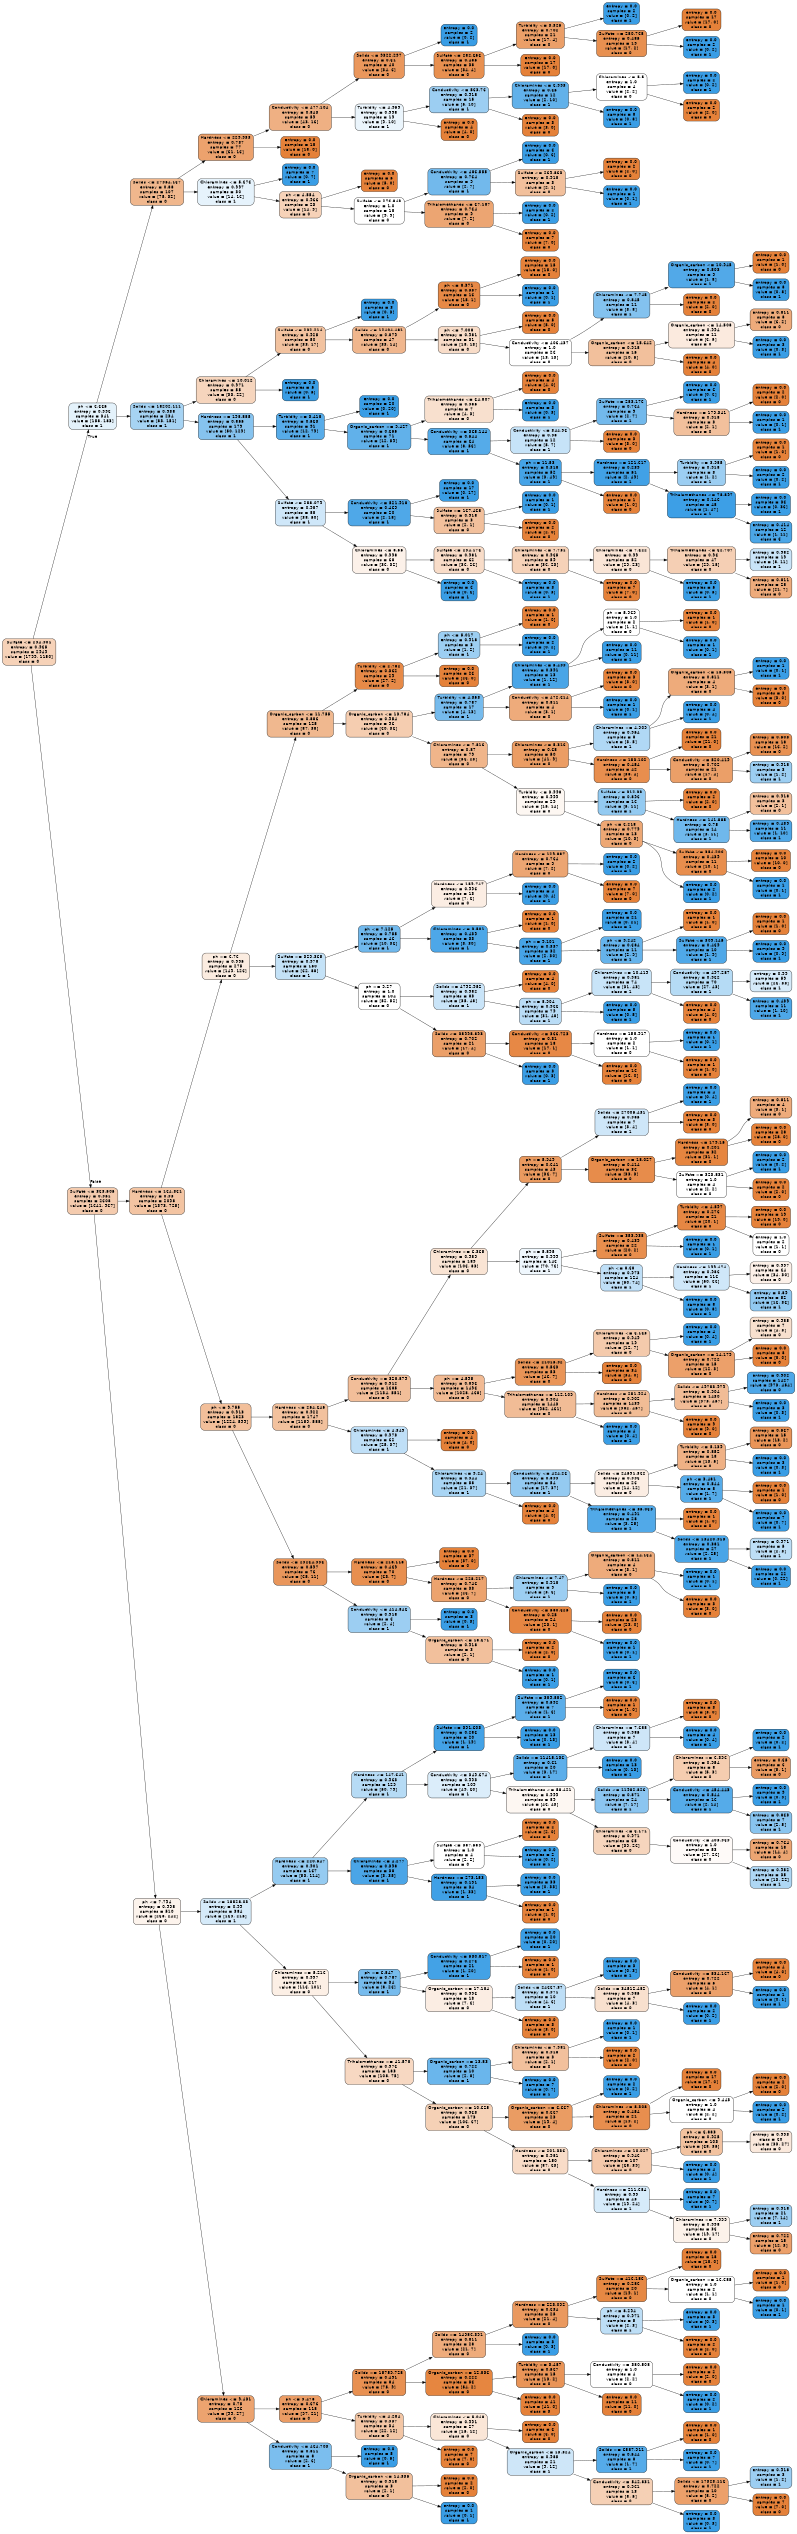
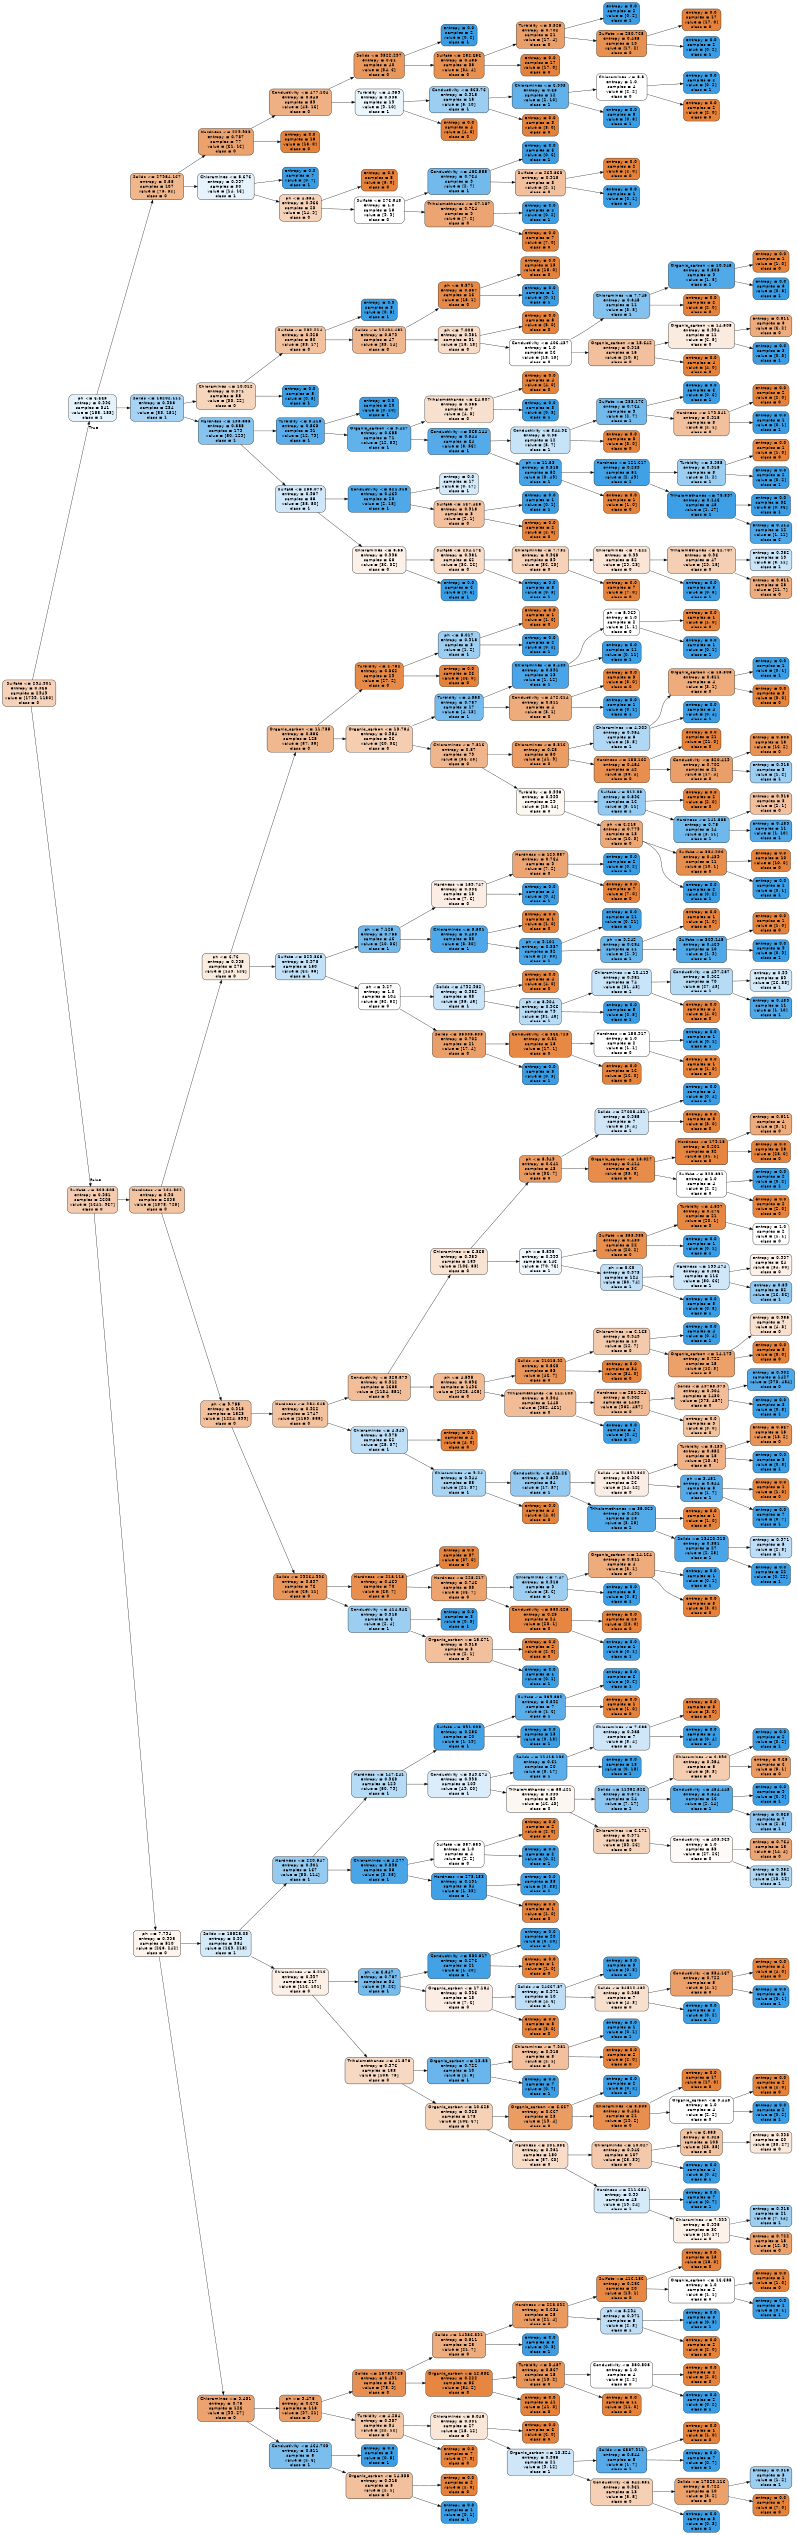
(459, 490) -> (459, 484)
(771, 1217) -> none
(702, 1427) -> (702, 1426)
(771, 2142) -> (771, 2142)
